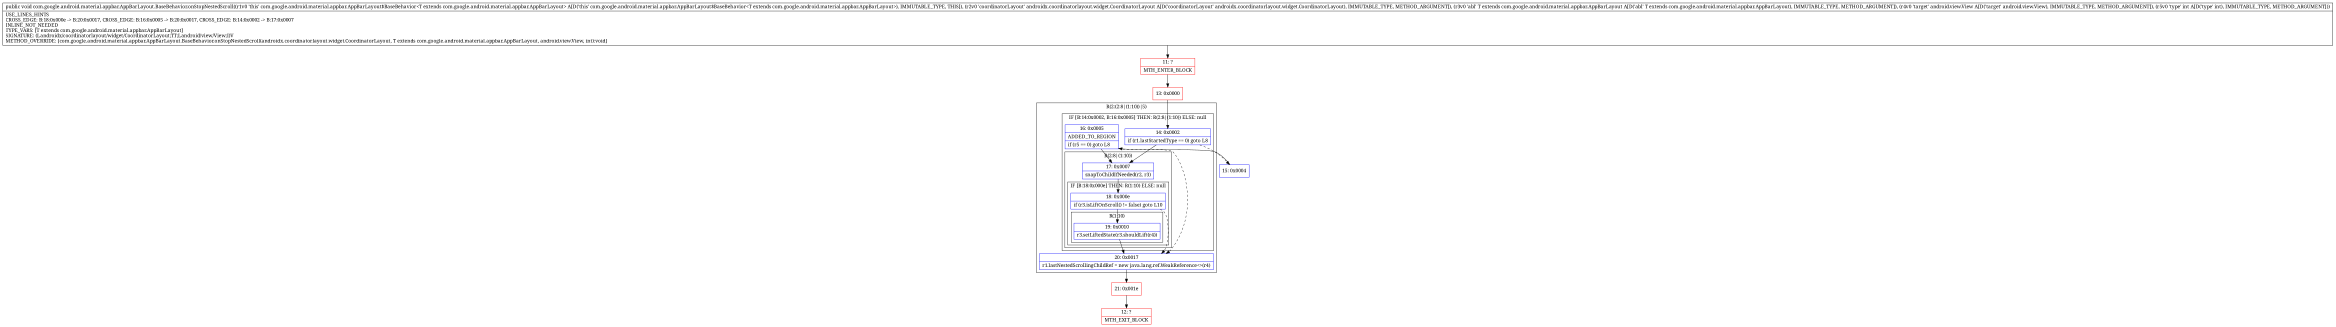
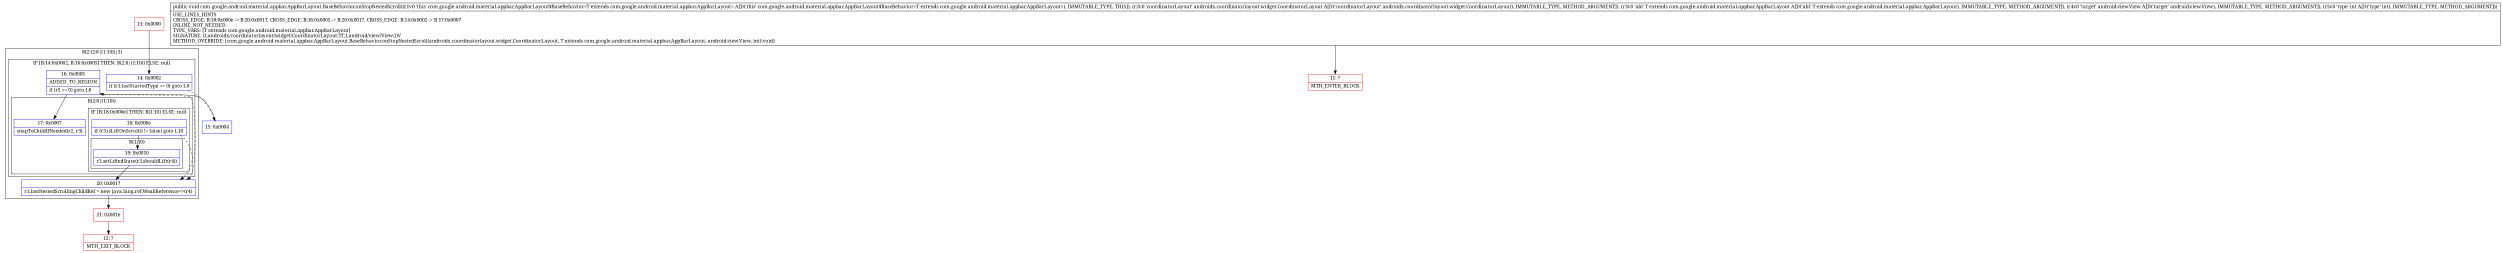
(1168, 79) -> none
(1143, 154) -> none
(1118, 184) -> none
